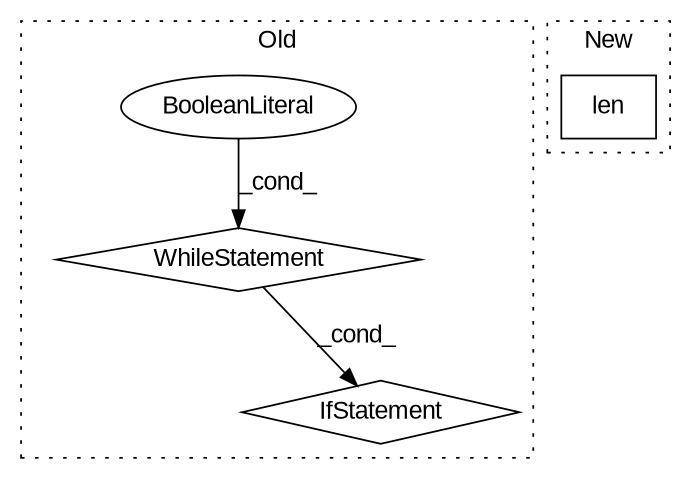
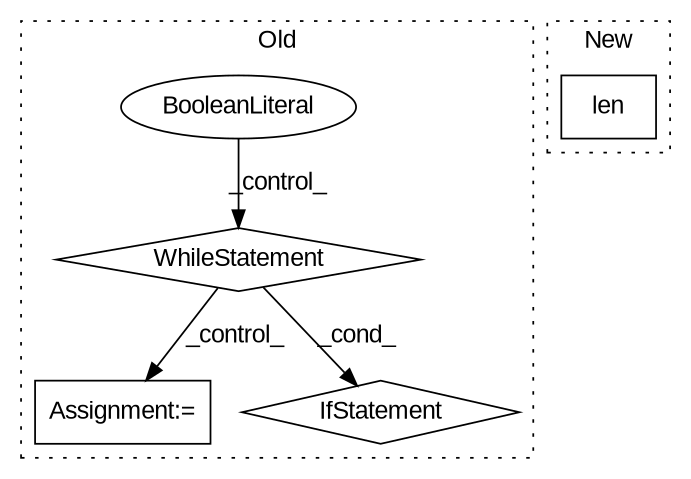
(278, 183) -> (278, 183)
none -> (123, 412)
